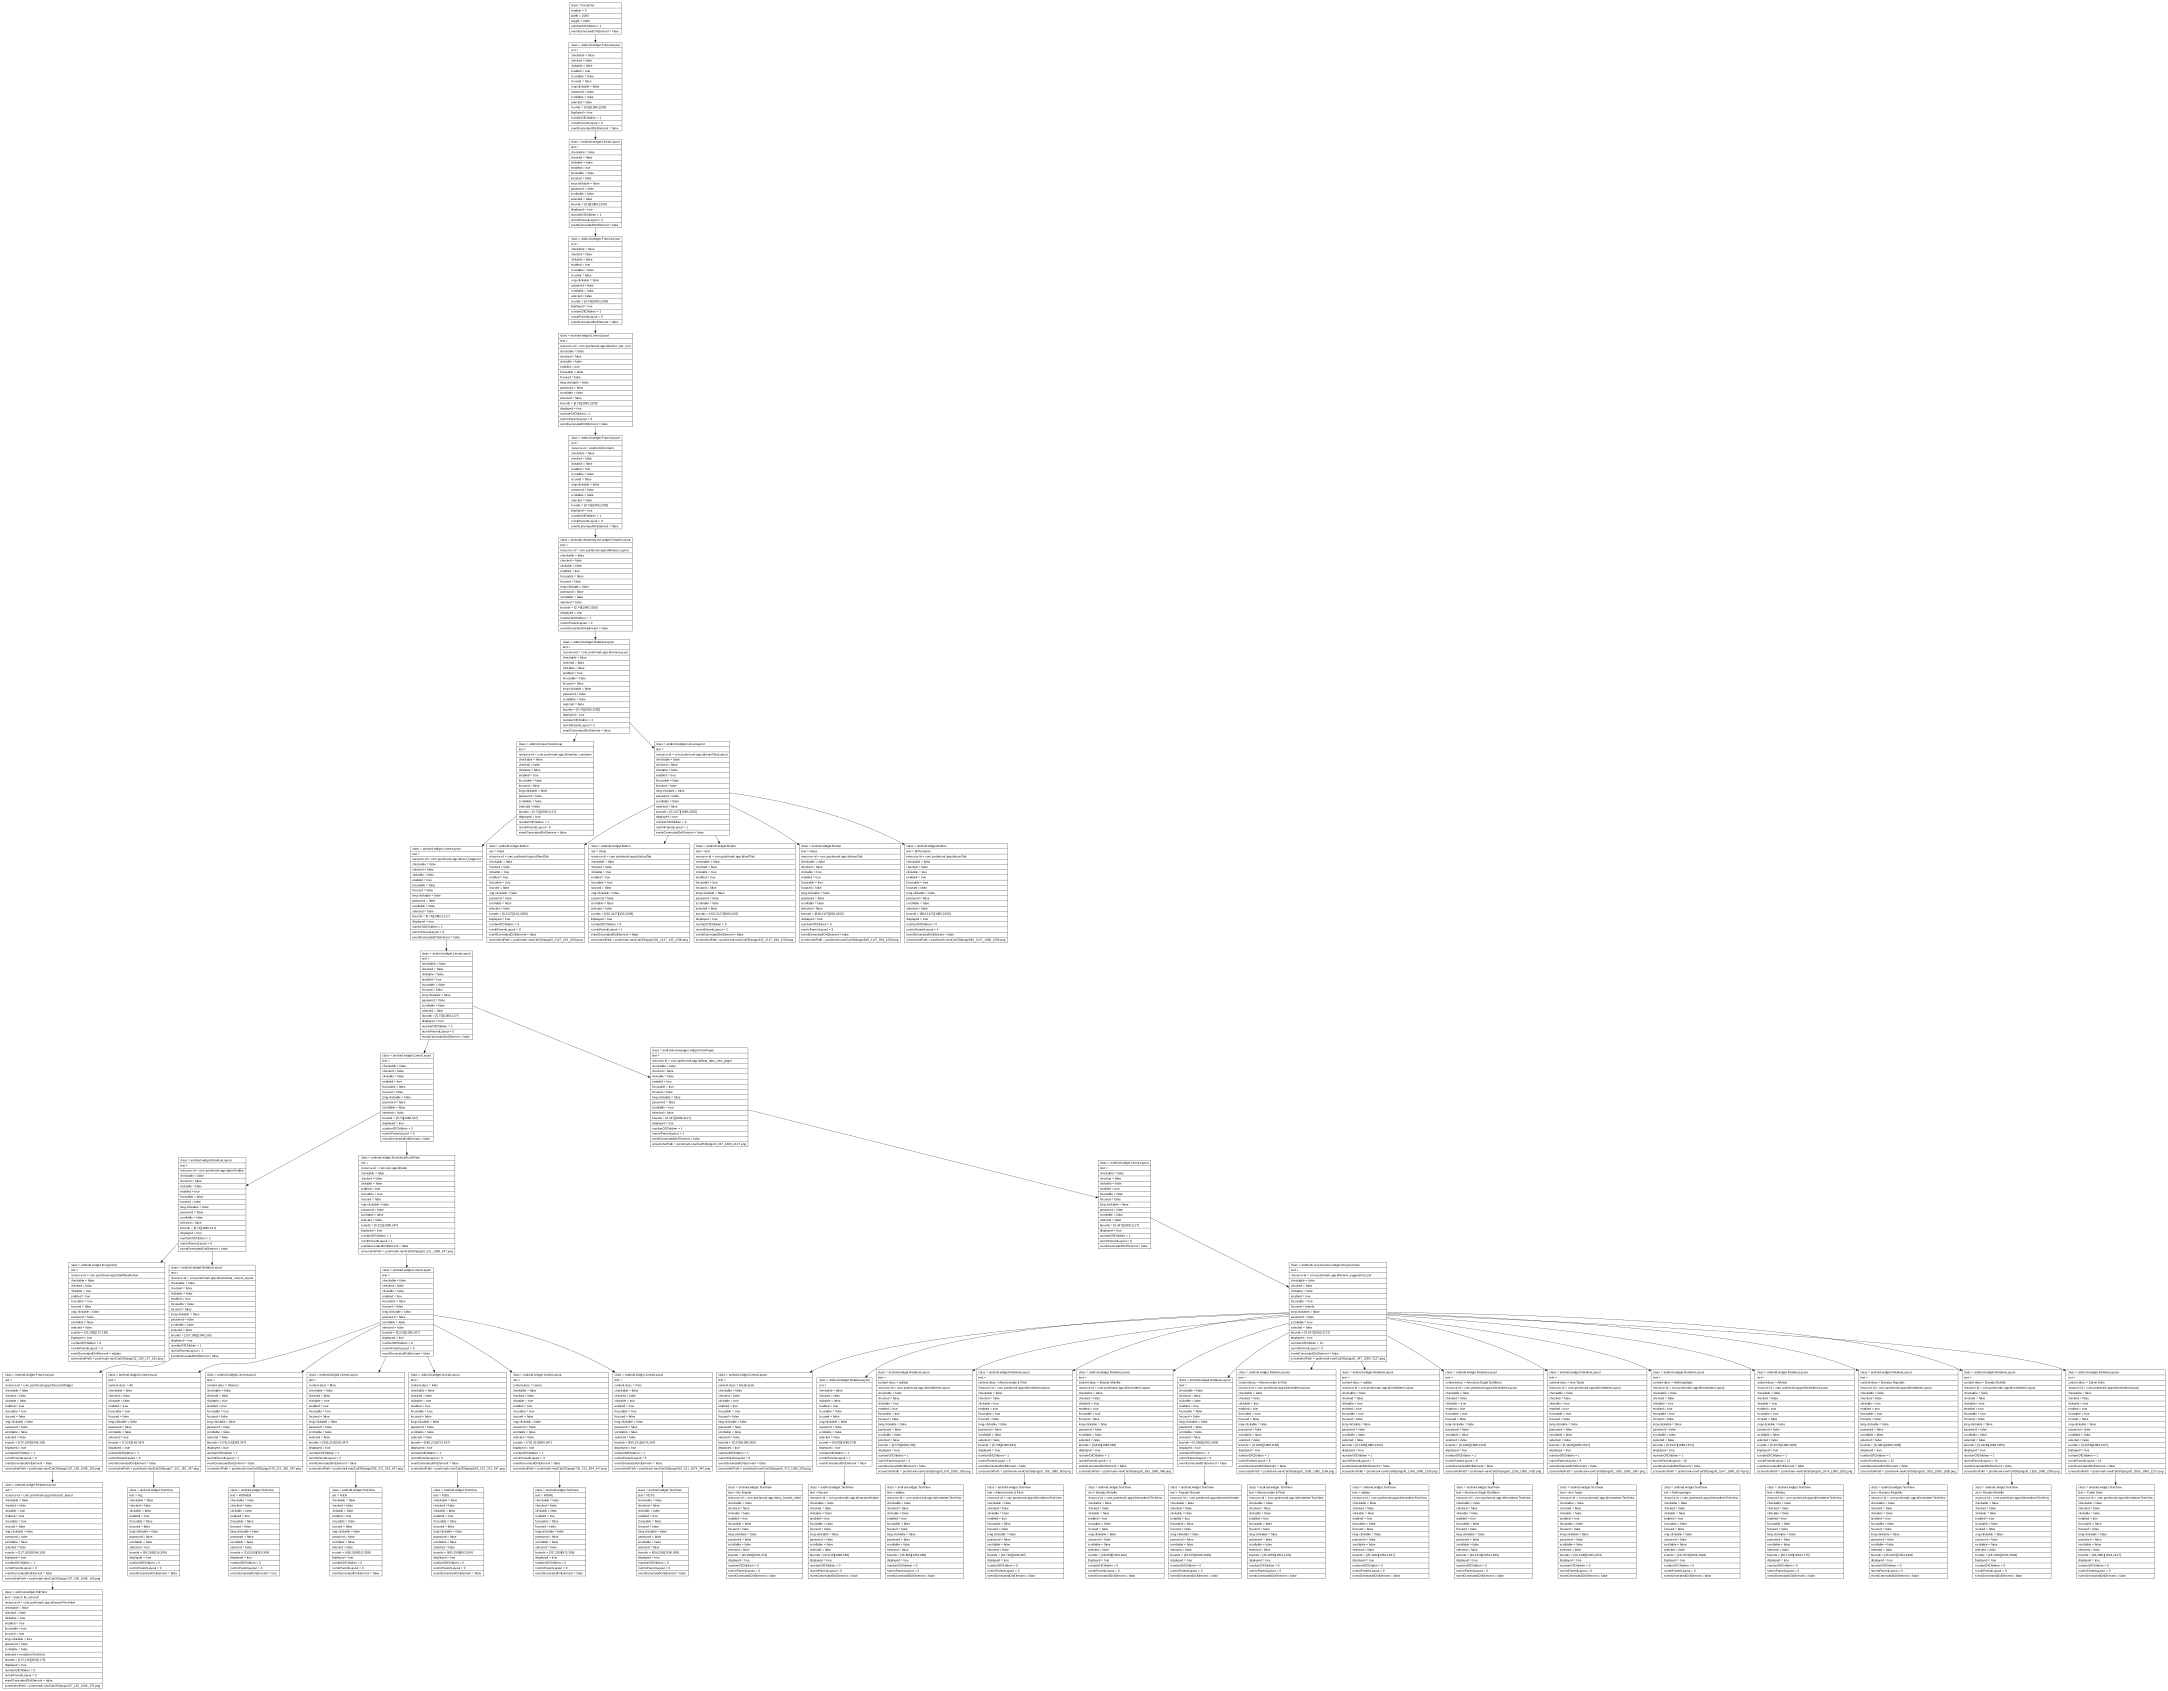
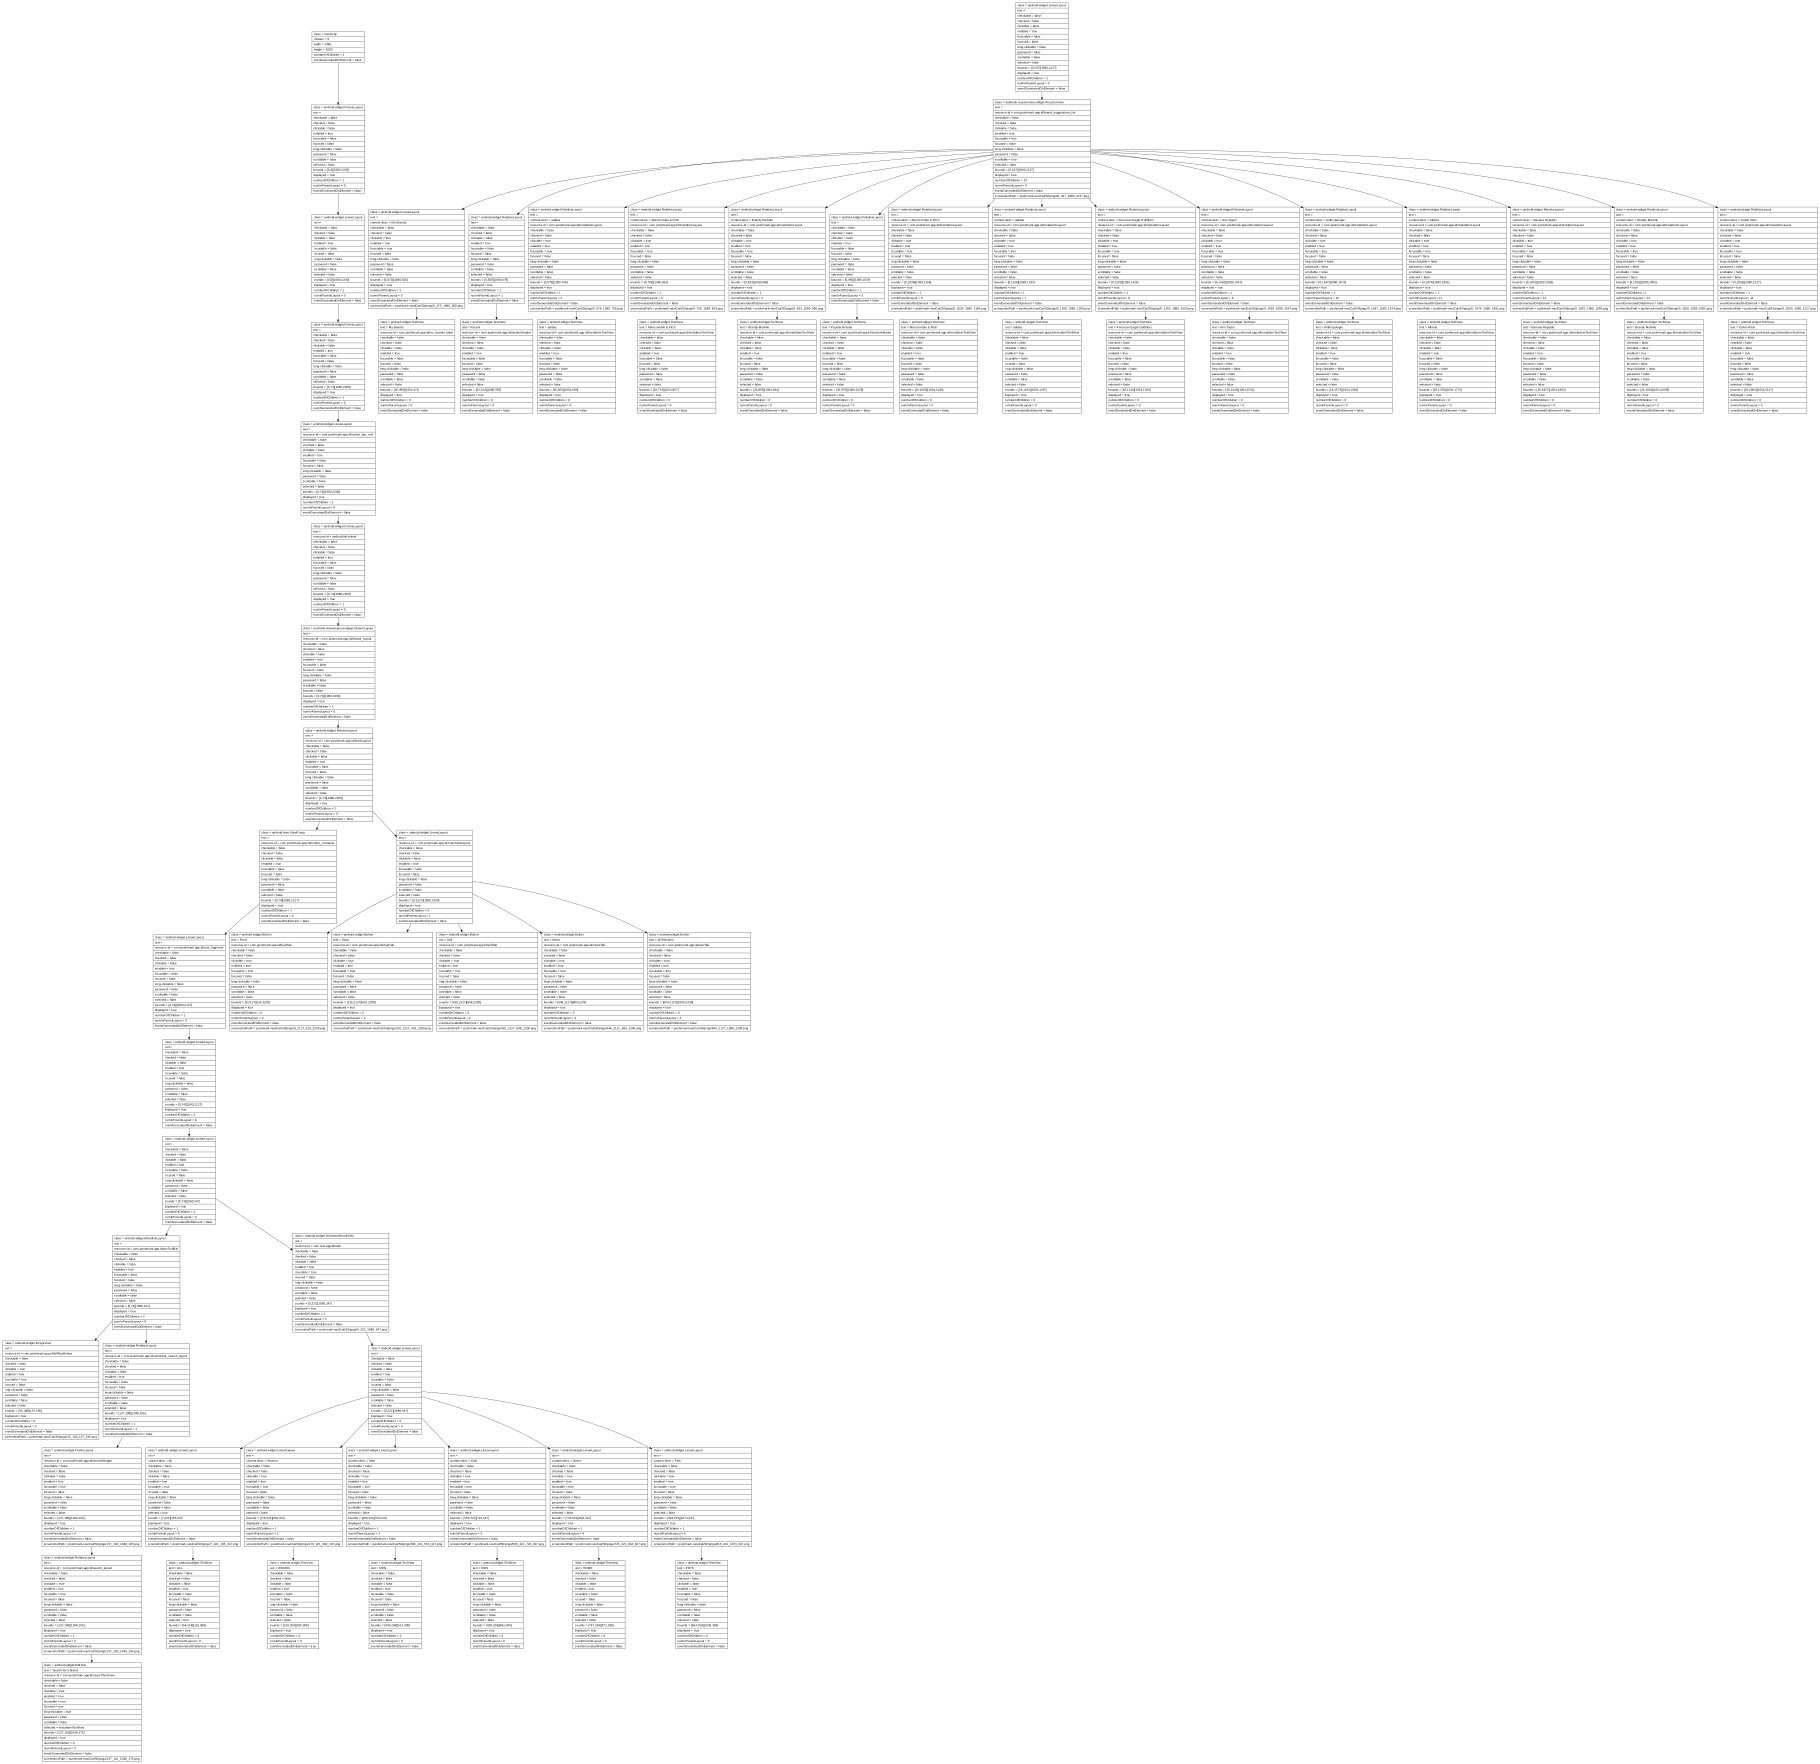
(571, 602) -> (313, 691)
(699, 1097) -> none
(1303, 1307) -> (1005, 144)
(96, 1353) -> (29, 1432)
